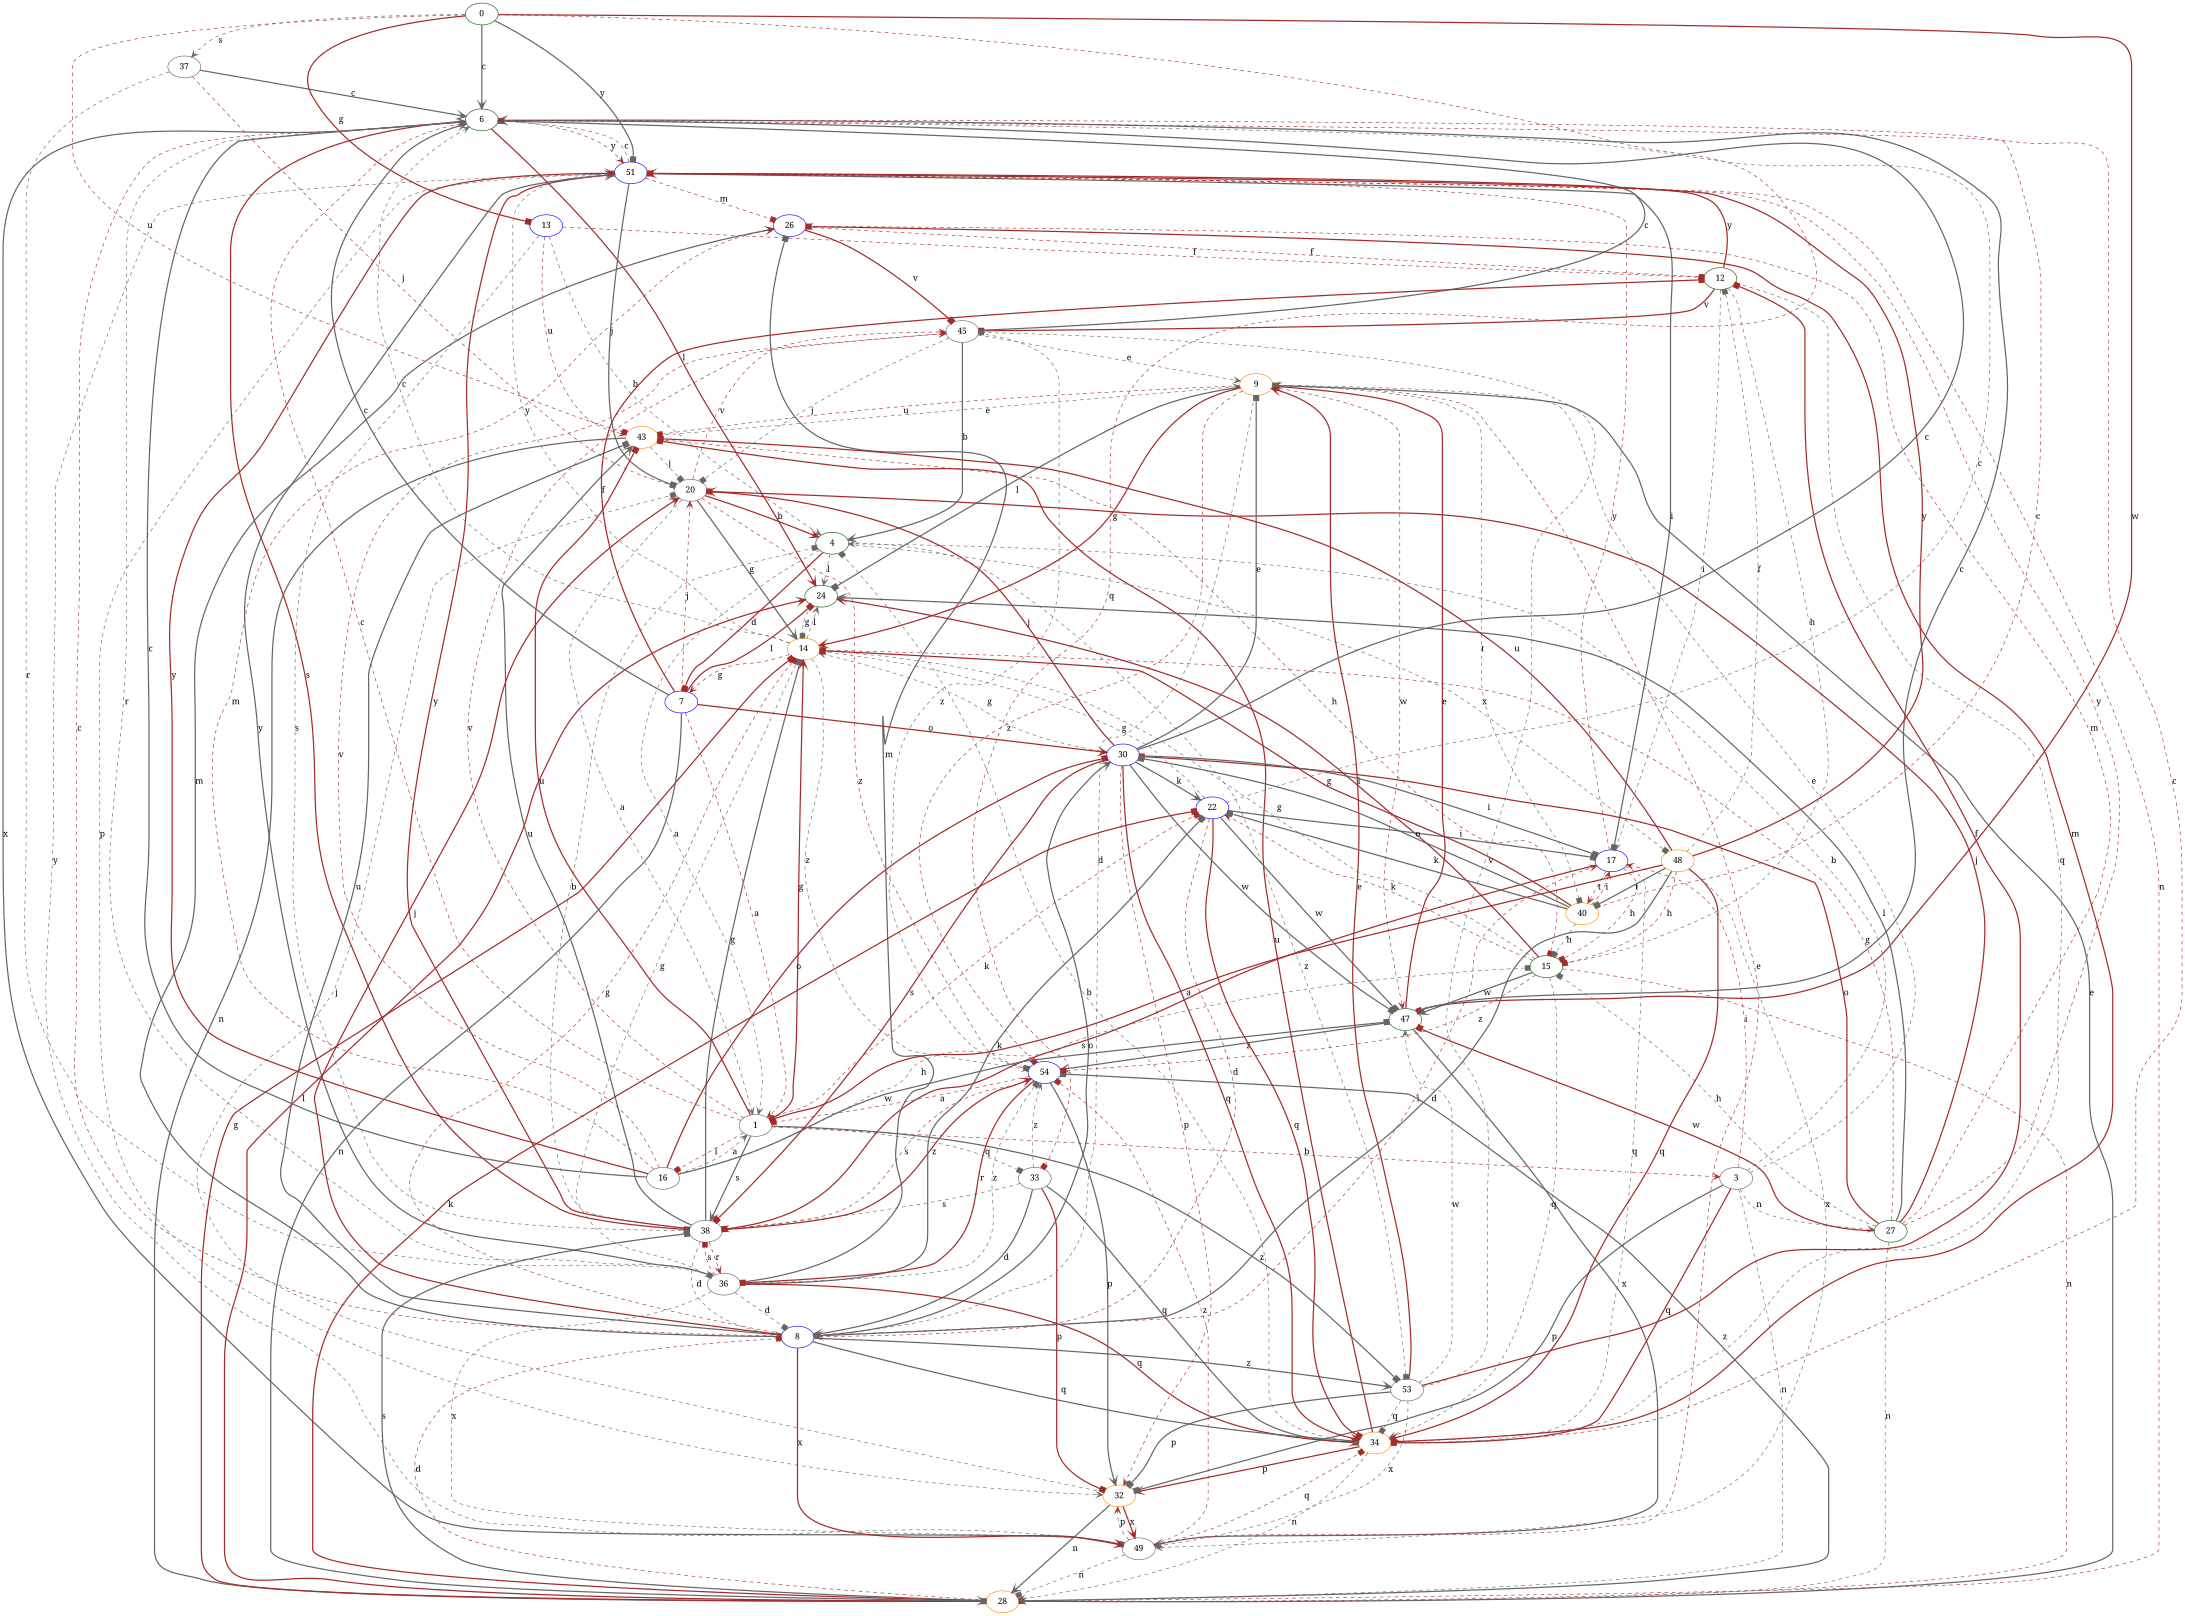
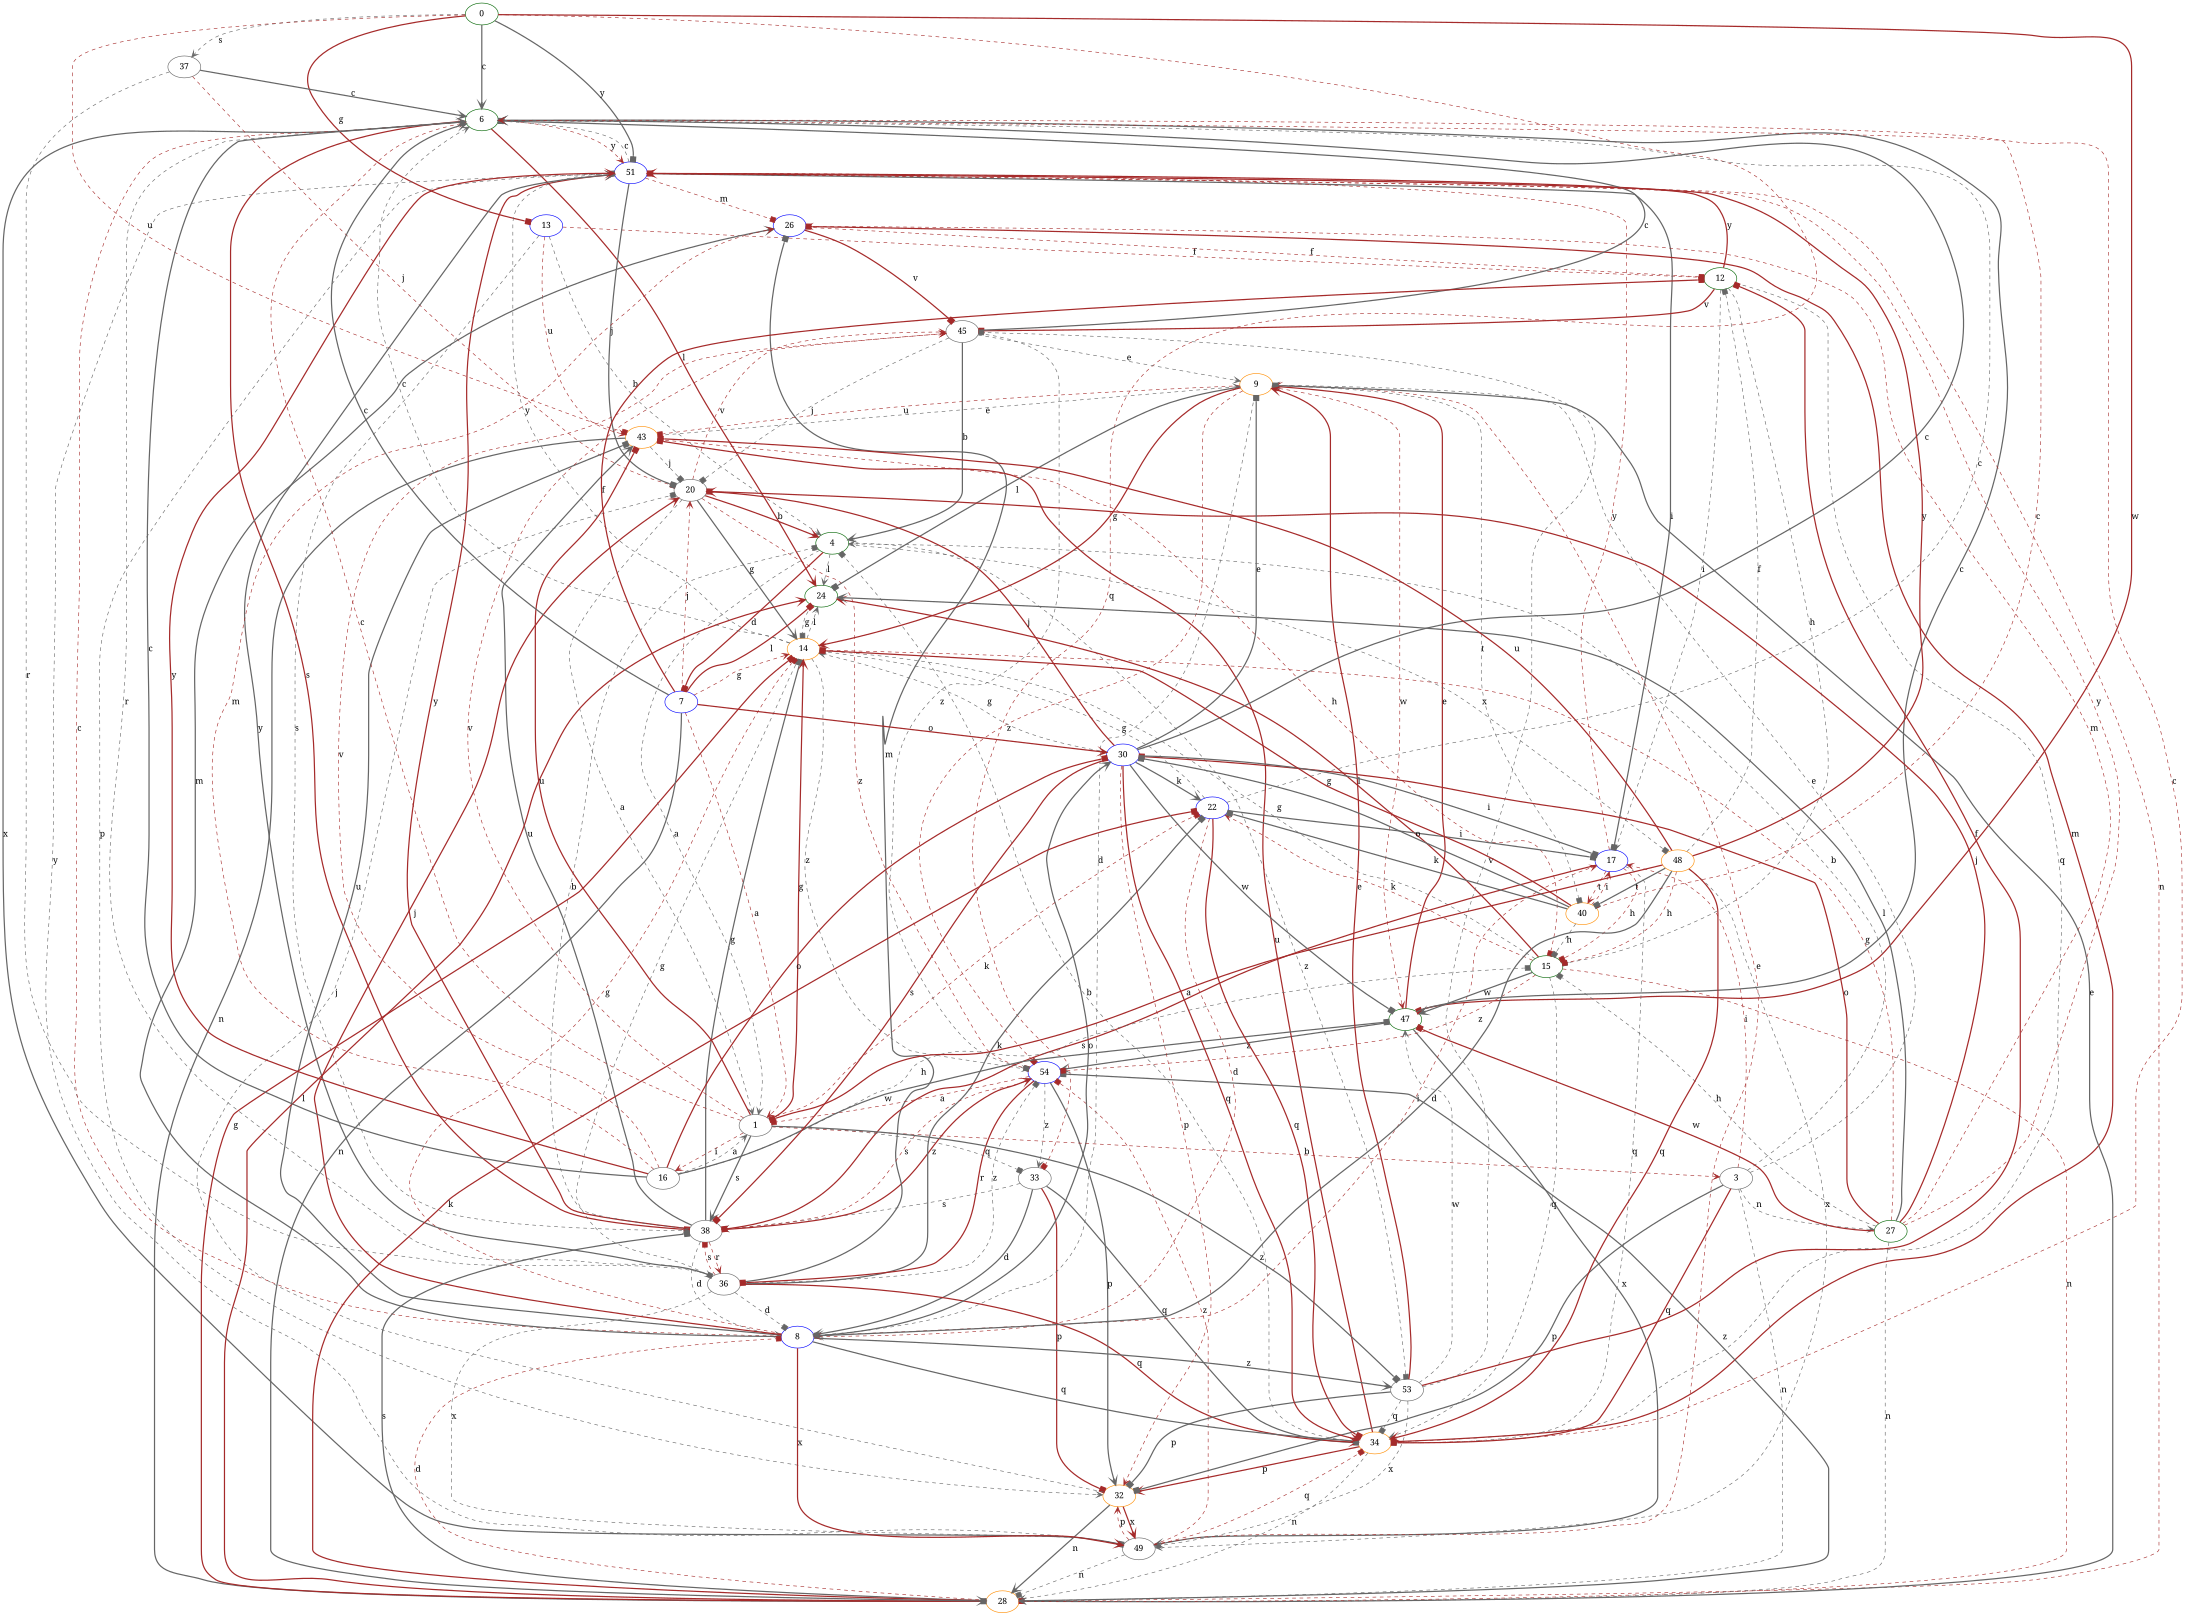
(739, 664) -> (737, 671)
(1306, 912) -> none
(1032, 1128) -> (1044, 1123)
(712, 1150) -> (712, 1150)
